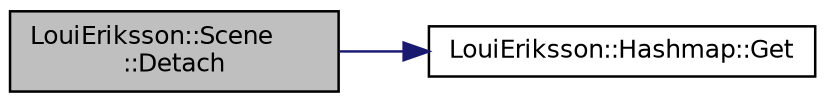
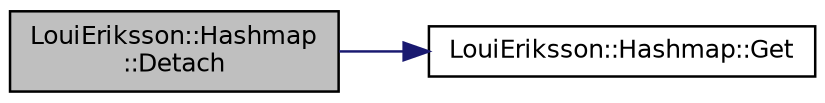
(174, 51) -> (174, 51)
